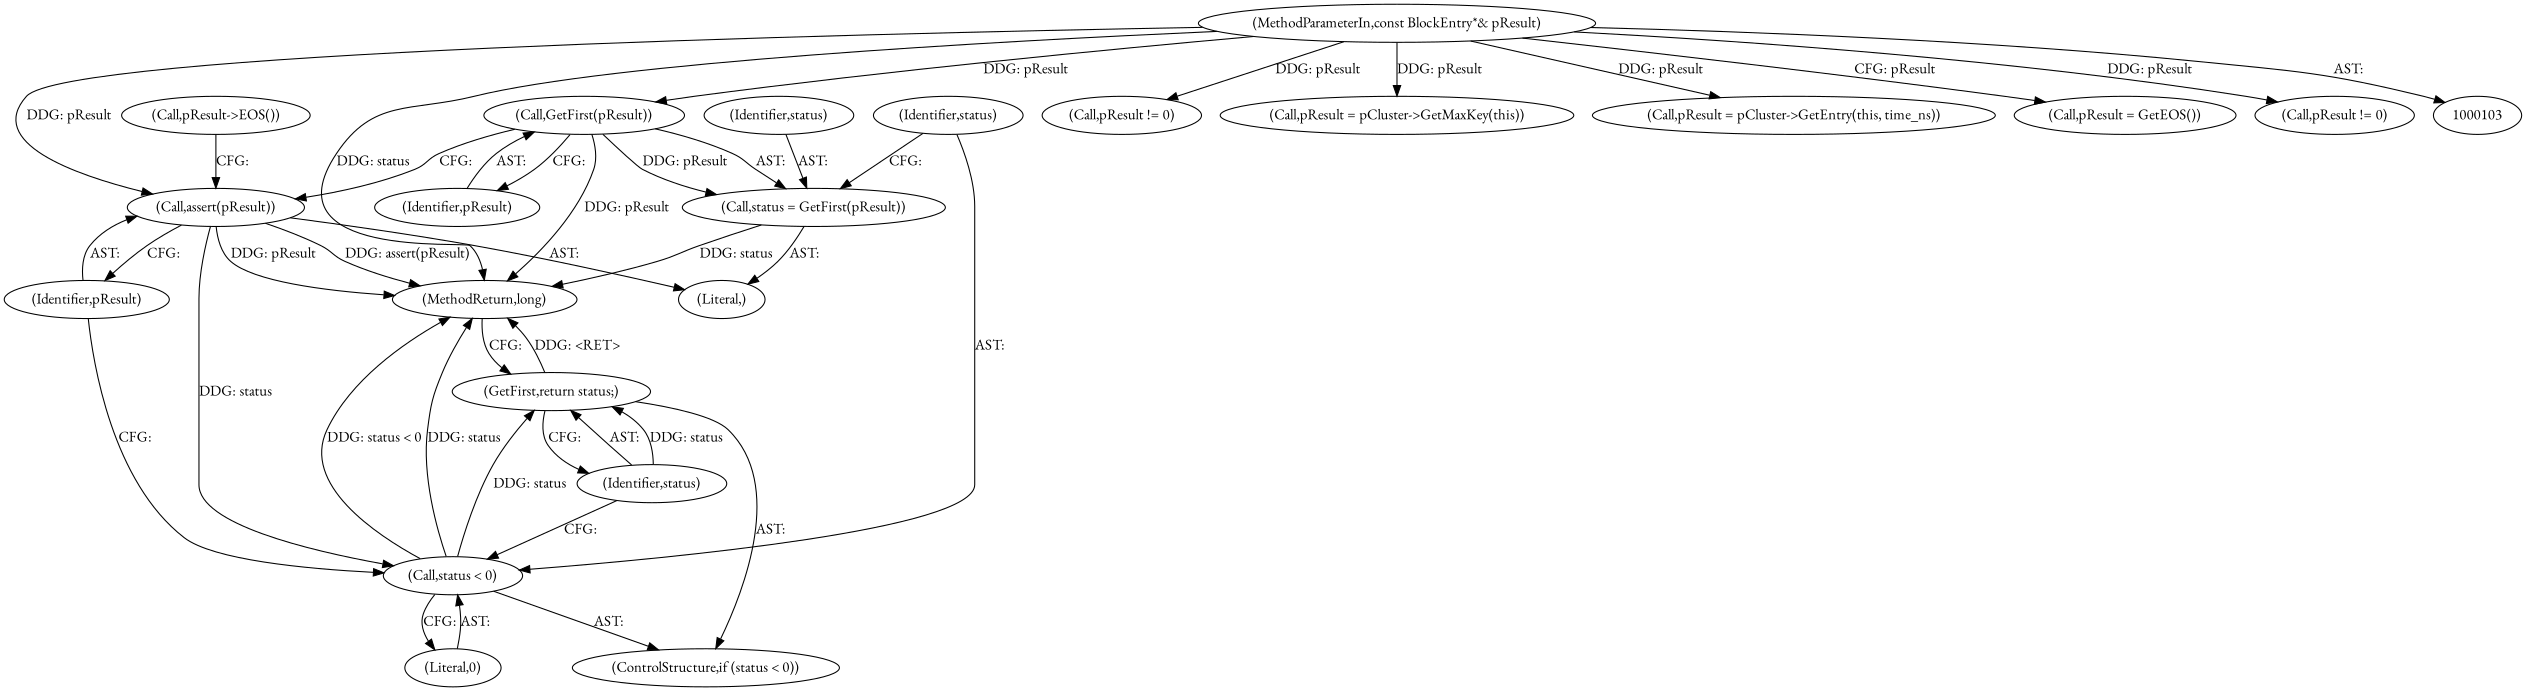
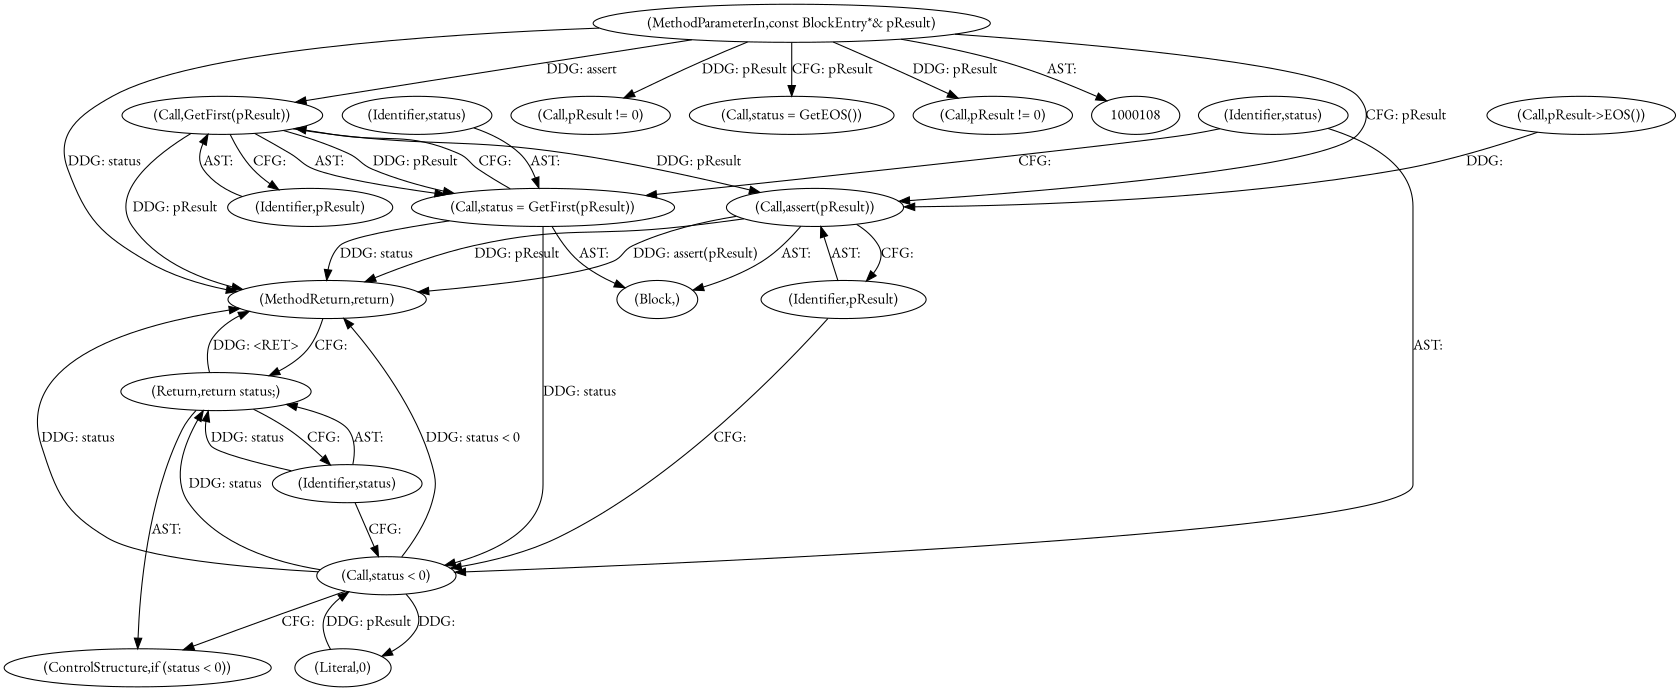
(1026, 69) -> (582, 69)
(69, 115) -> (1406, 115)
(1397, 115) -> none
(1794, 115) -> none
(2125, 115) -> (792, 115)
(2478, 115) -> (1136, 115)
none -> (451, 151)
(234, 161) -> (1487, 161)
(458, 161) -> (699, 161)
(485, 300) -> (327, 300)
(722, 300) -> (657, 300)
(551, 392) -> (216, 392)
(199, 459) -> (543, 419)
(442, 622) -> (439, 622)
(477, 622) -> (369, 622)
(611, 622) -> (300, 622)
